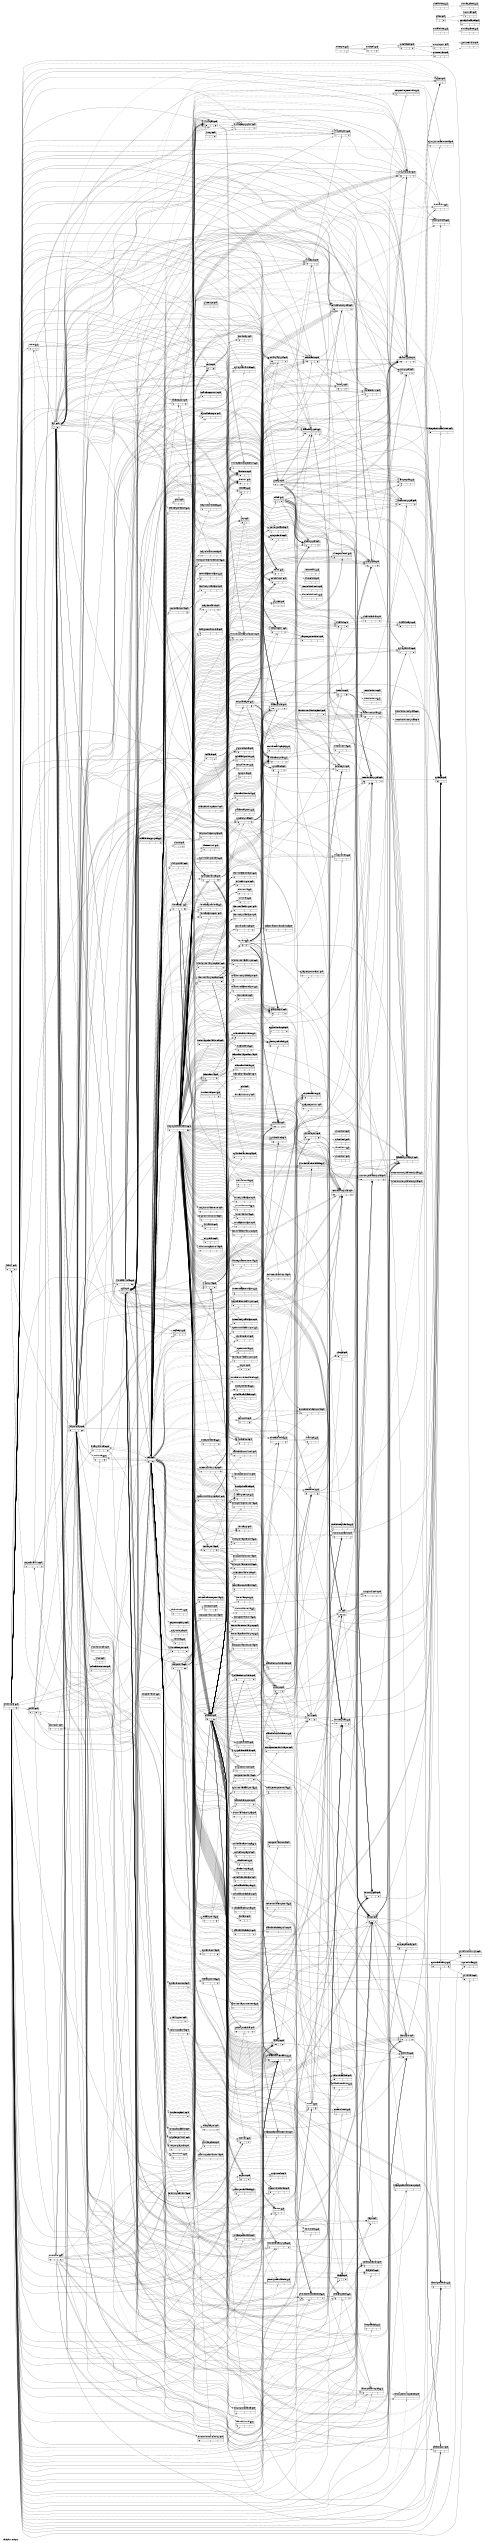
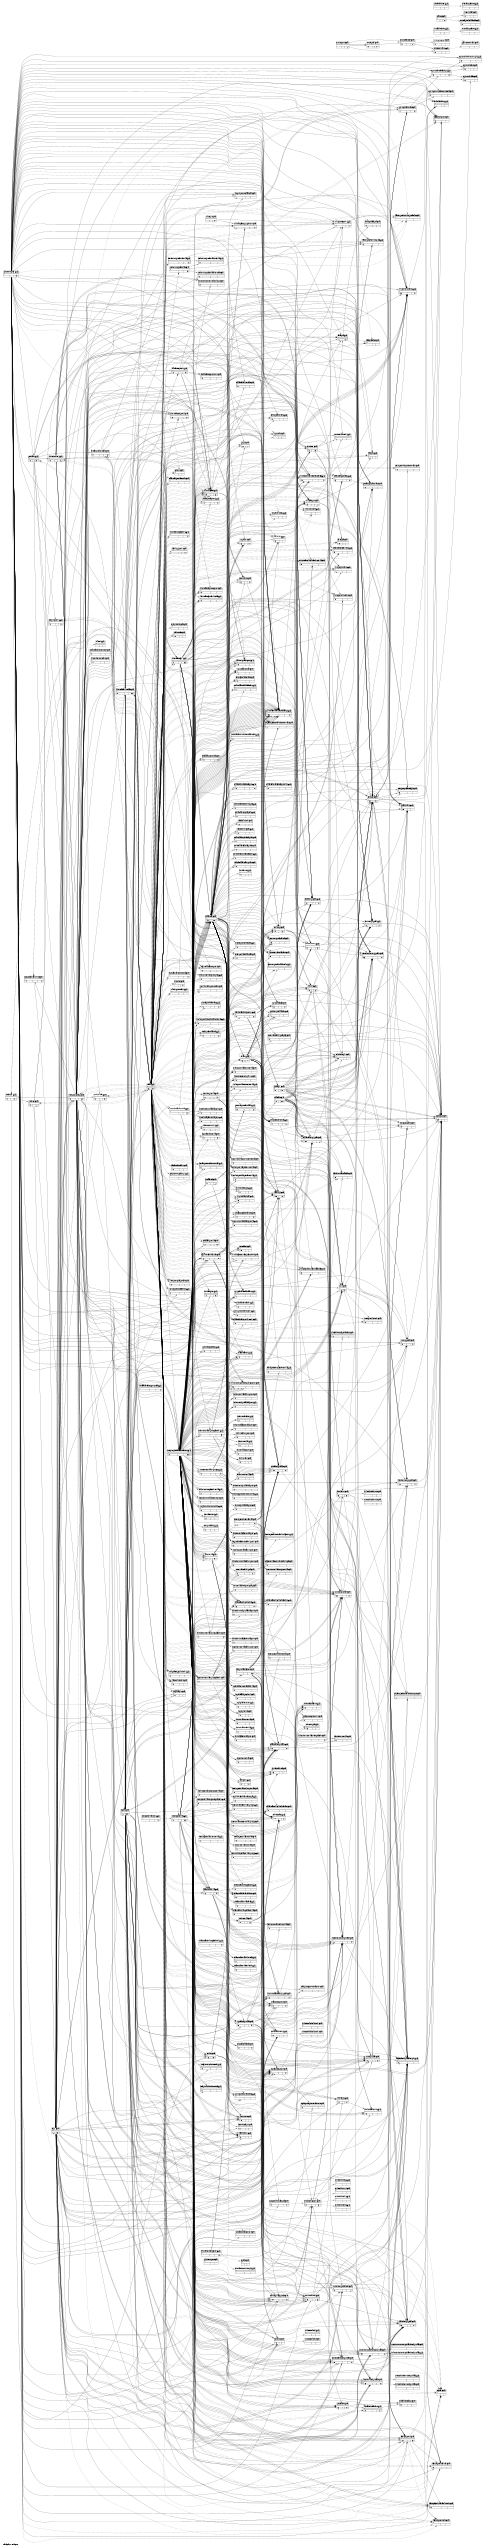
none -> (211, 1802)
